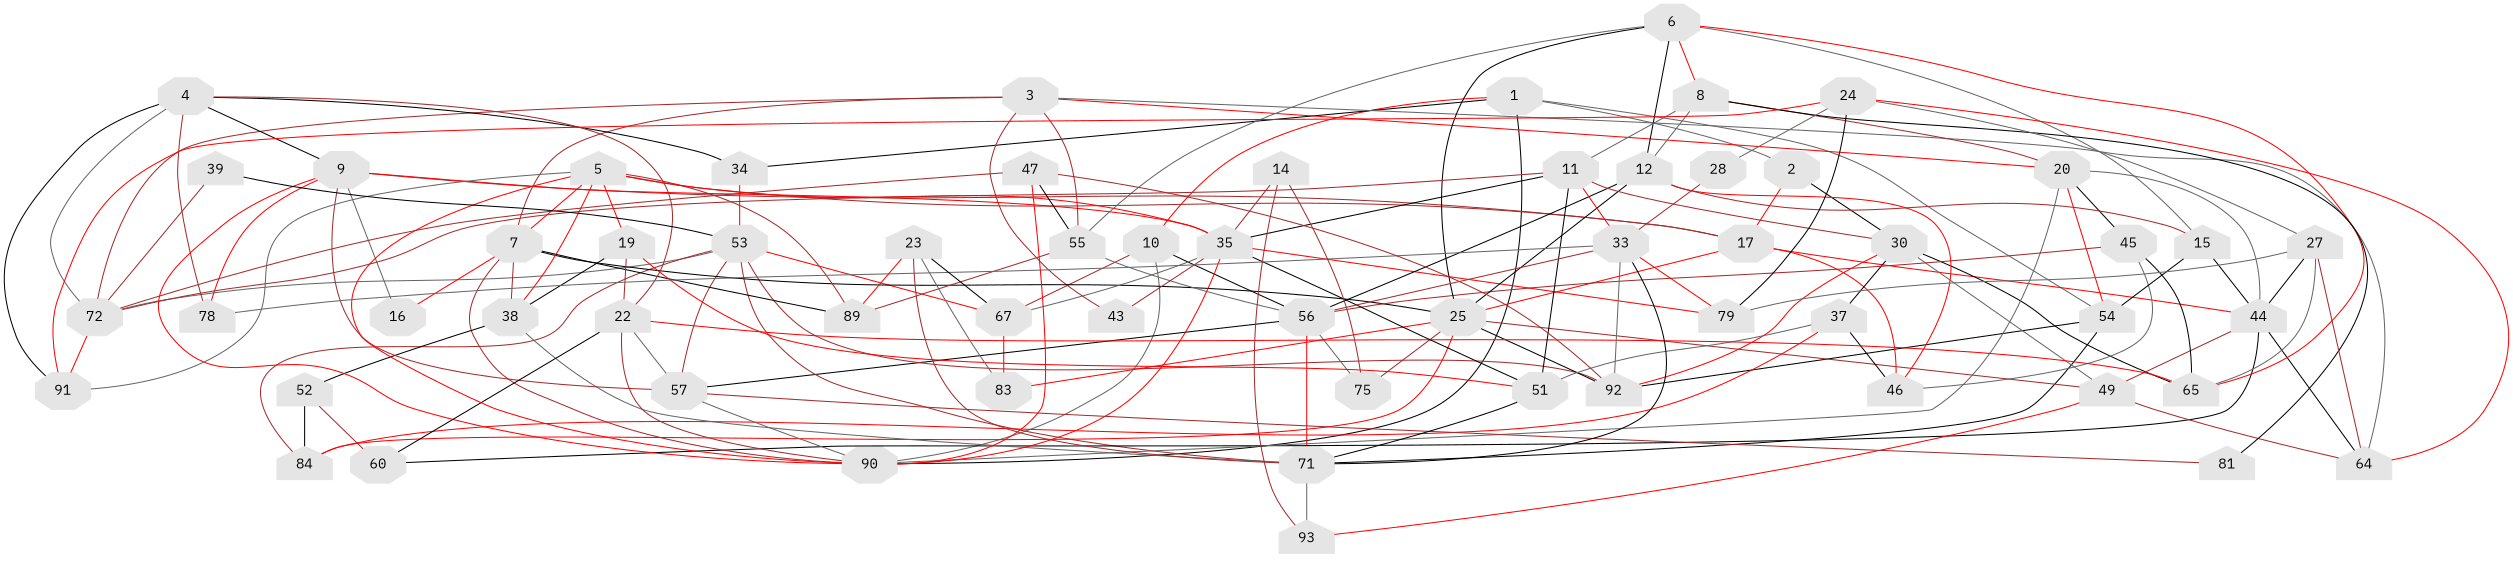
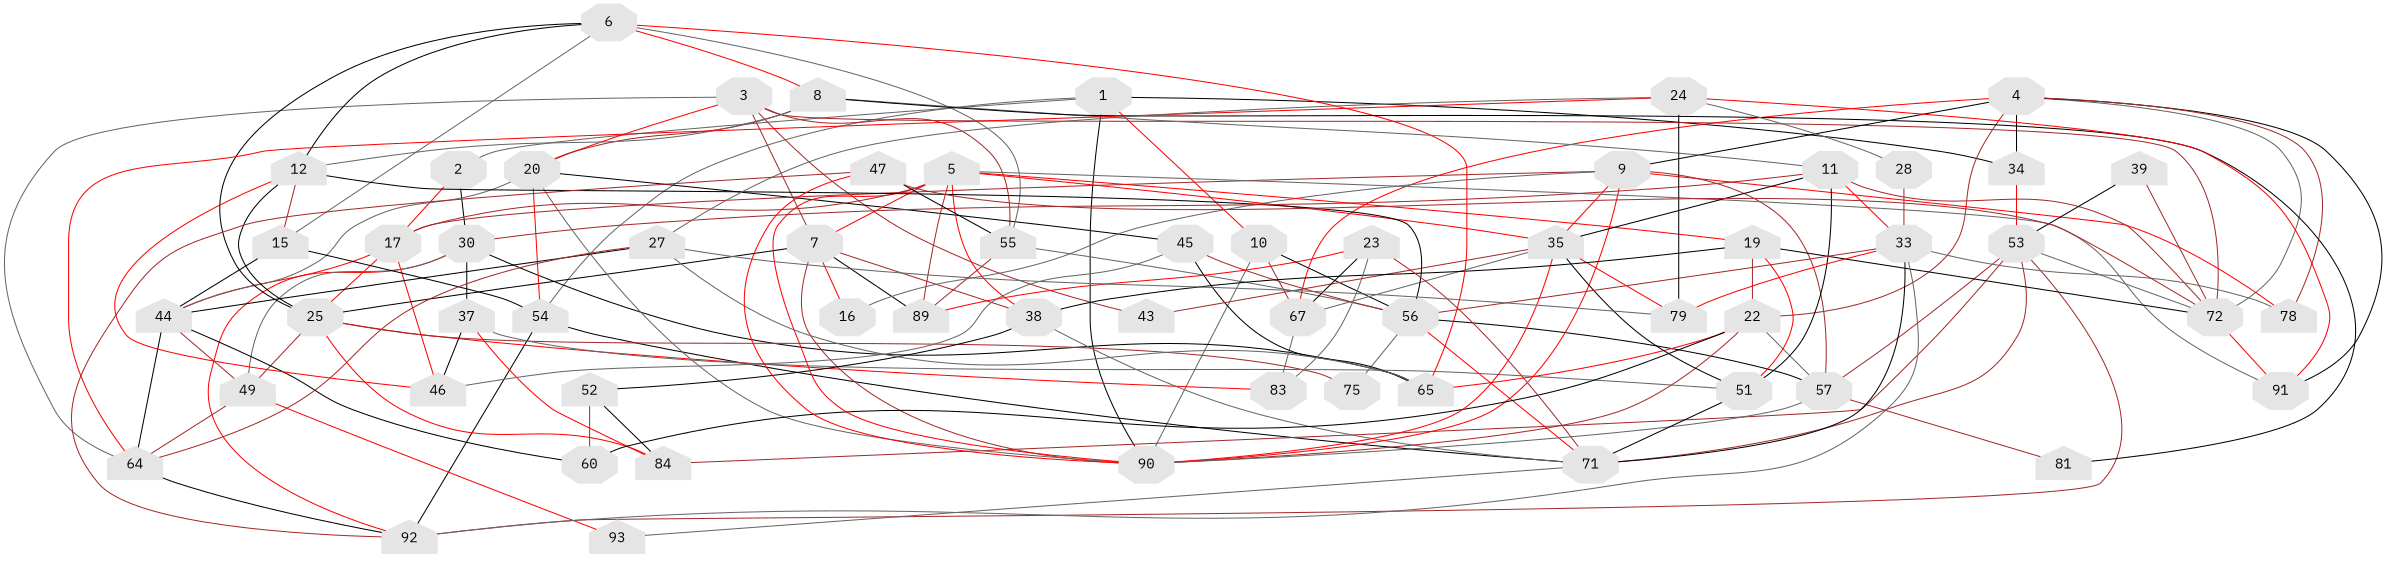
(1281, 170) -> none
(830, 269) -> (1614, 138)
none -> (1994, 282)
(1004, 354) -> (1288, 354)
(1538, 355) -> (271, 509)
